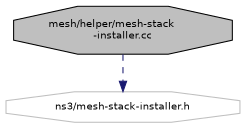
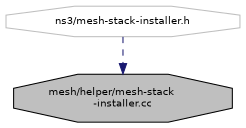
(123, 68) -> (123, 50)
